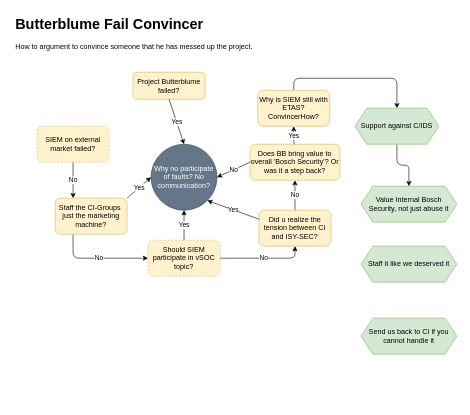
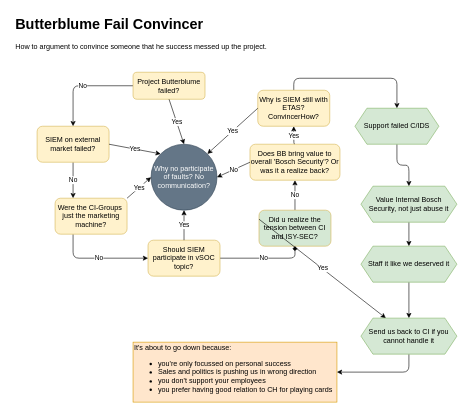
(143, 15) -> (151, 15)
none -> (79, 86)
(397, 126) -> (397, 126)
none -> (234, 130)
(73, 144) -> (73, 144)
none -> (133, 149)
(295, 162) -> (295, 162)
(235, 211) -> (320, 267)
(91, 216) -> (91, 216)
(295, 228) -> (295, 228)
none -> (409, 240)
(295, 251) -> (295, 252)
(184, 258) -> (184, 258)
none -> (409, 312)
none -> (407, 371)
none -> (235, 372)
